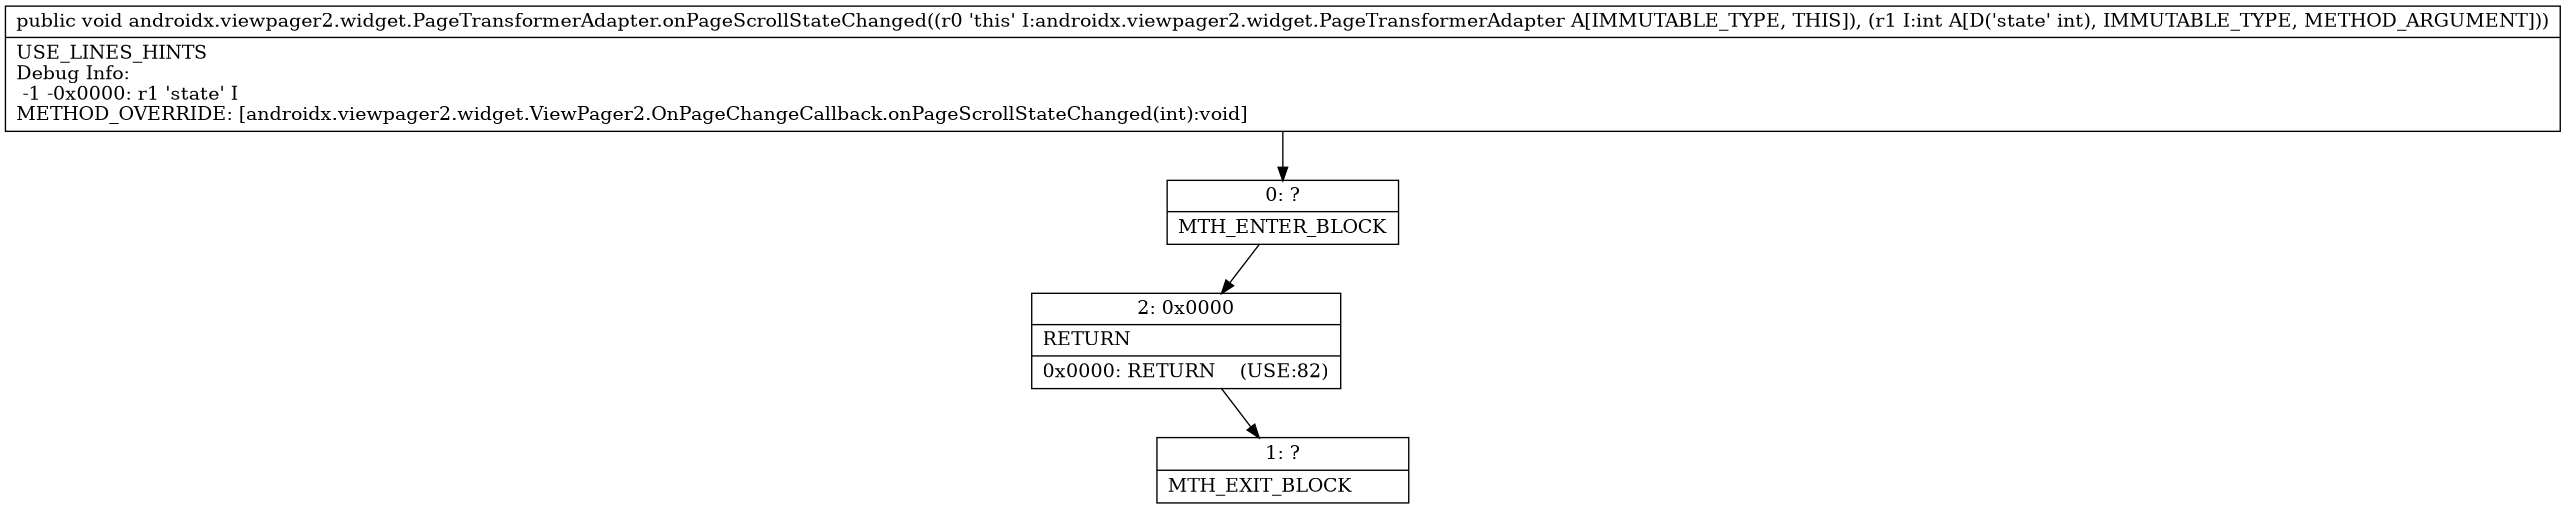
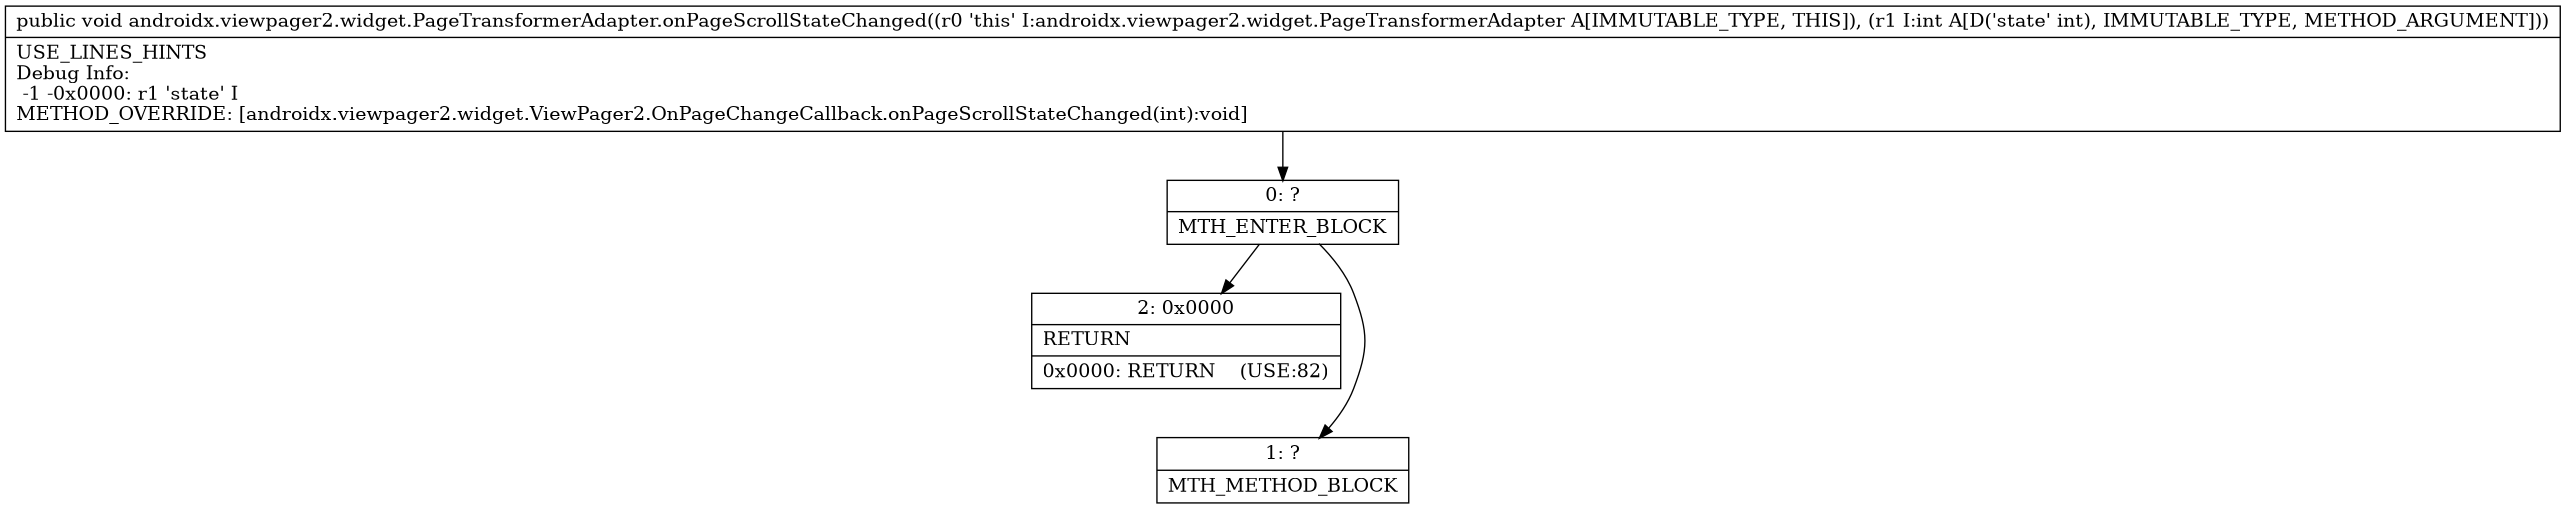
(1236, 407) -> (1364, 334)
(1260, 486) -> (1283, 486)
